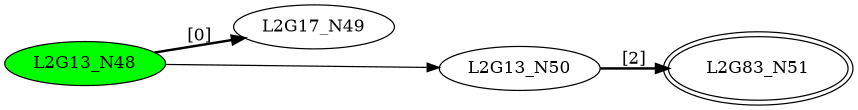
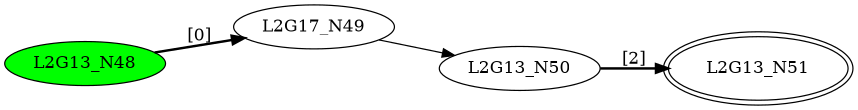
(296, 66) -> (411, 46)
(758, 68) -> (758, 68)
